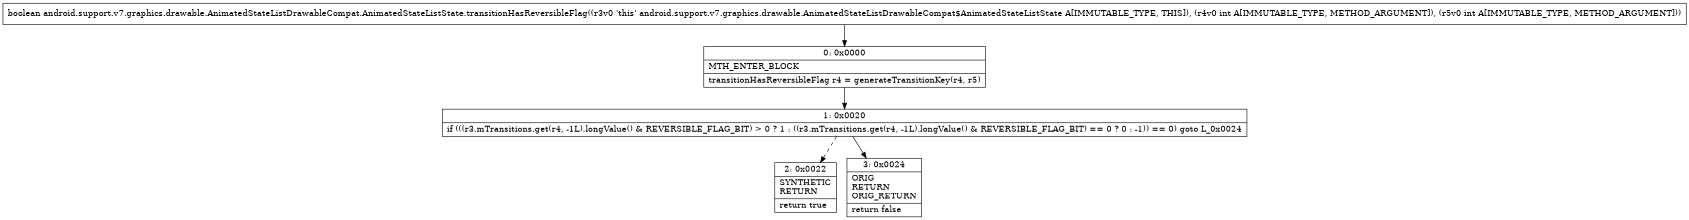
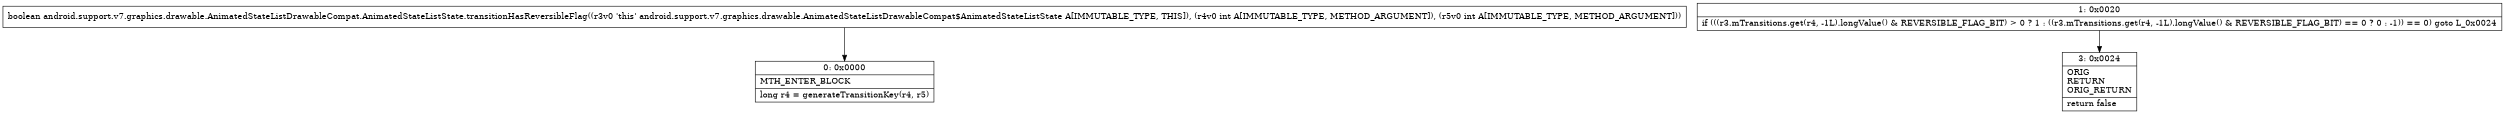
(845, 80) -> (845, 95)
(845, 95) -> none
(806, 188) -> none
